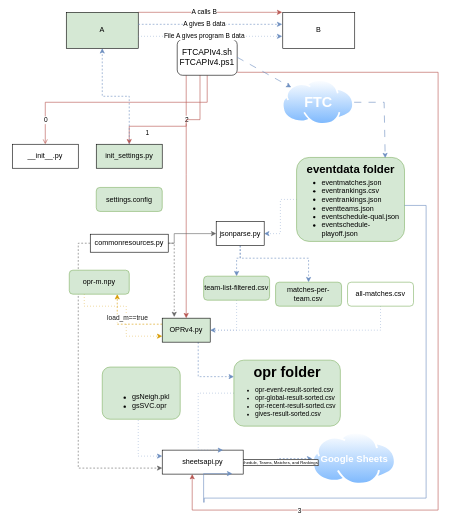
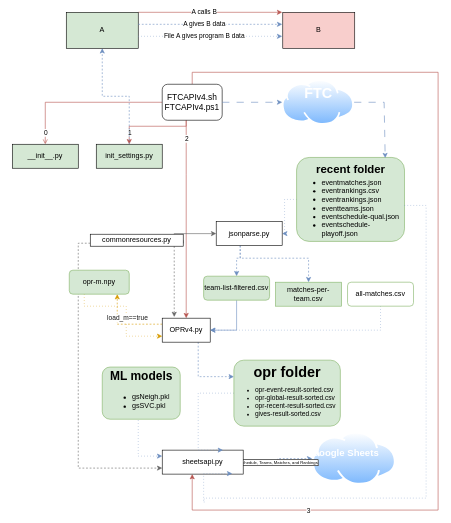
(319, 30) -> (319, 30)
(207, 57) -> (192, 102)
(318, 102) -> (318, 93)
(45, 156) -> (45, 156)
(351, 170) -> (351, 170)
(129, 200) -> none
(240, 234) -> (249, 234)
(129, 243) -> (137, 240)
(309, 294) -> (309, 294)
(237, 314) -> (237, 314)
(186, 330) -> (186, 330)
(212, 330) -> (238, 330)
none -> (141, 376)
(128, 402) -> (128, 402)
(354, 459) -> (345, 453)
(426, 481) -> (426, 481)
